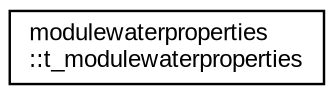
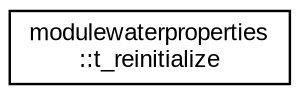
(167, 48) -> (150, 48)
